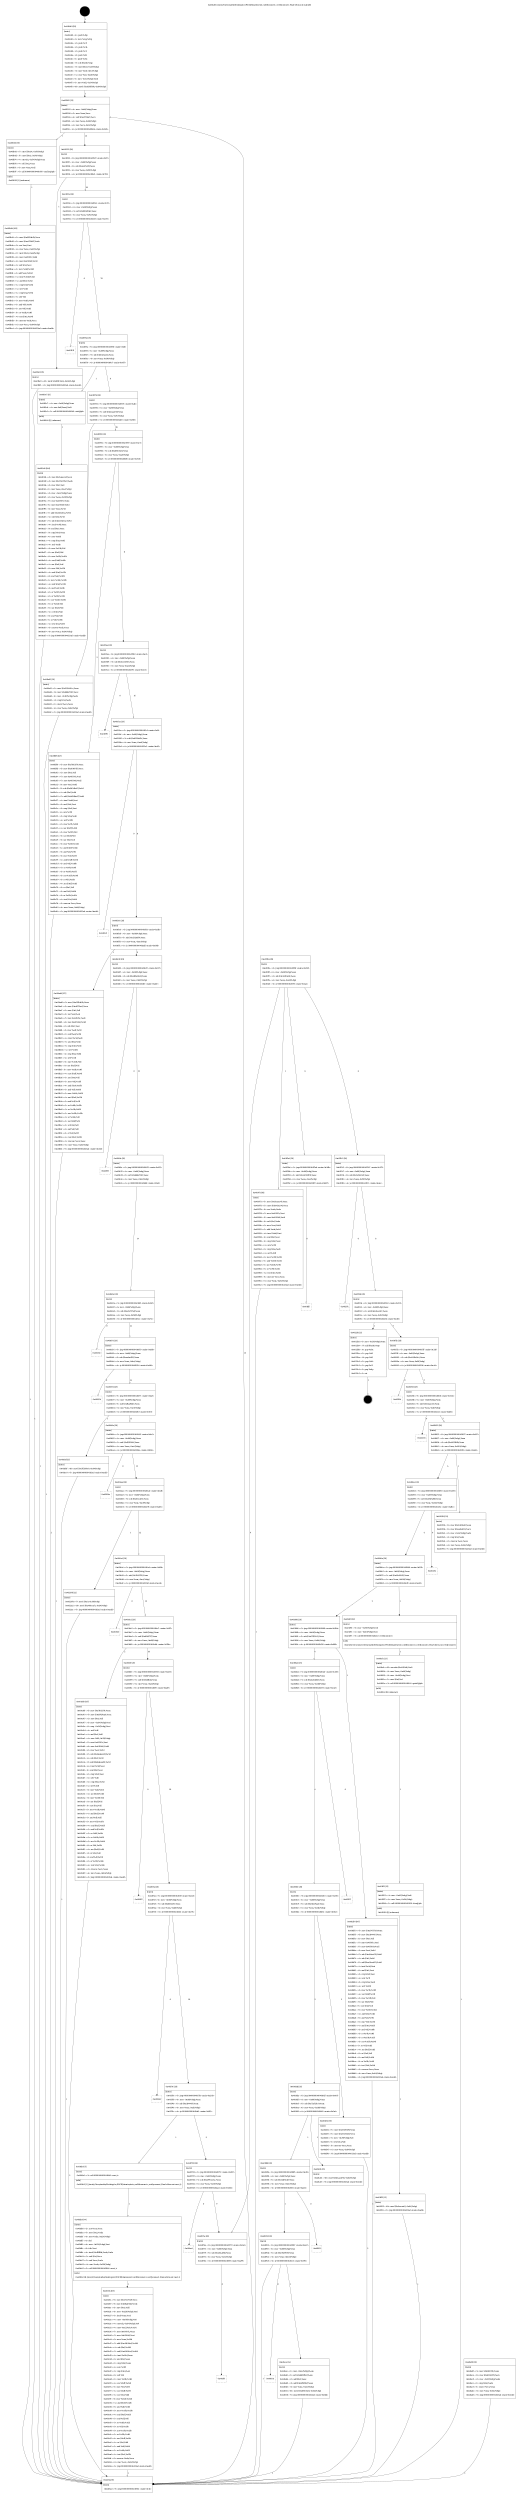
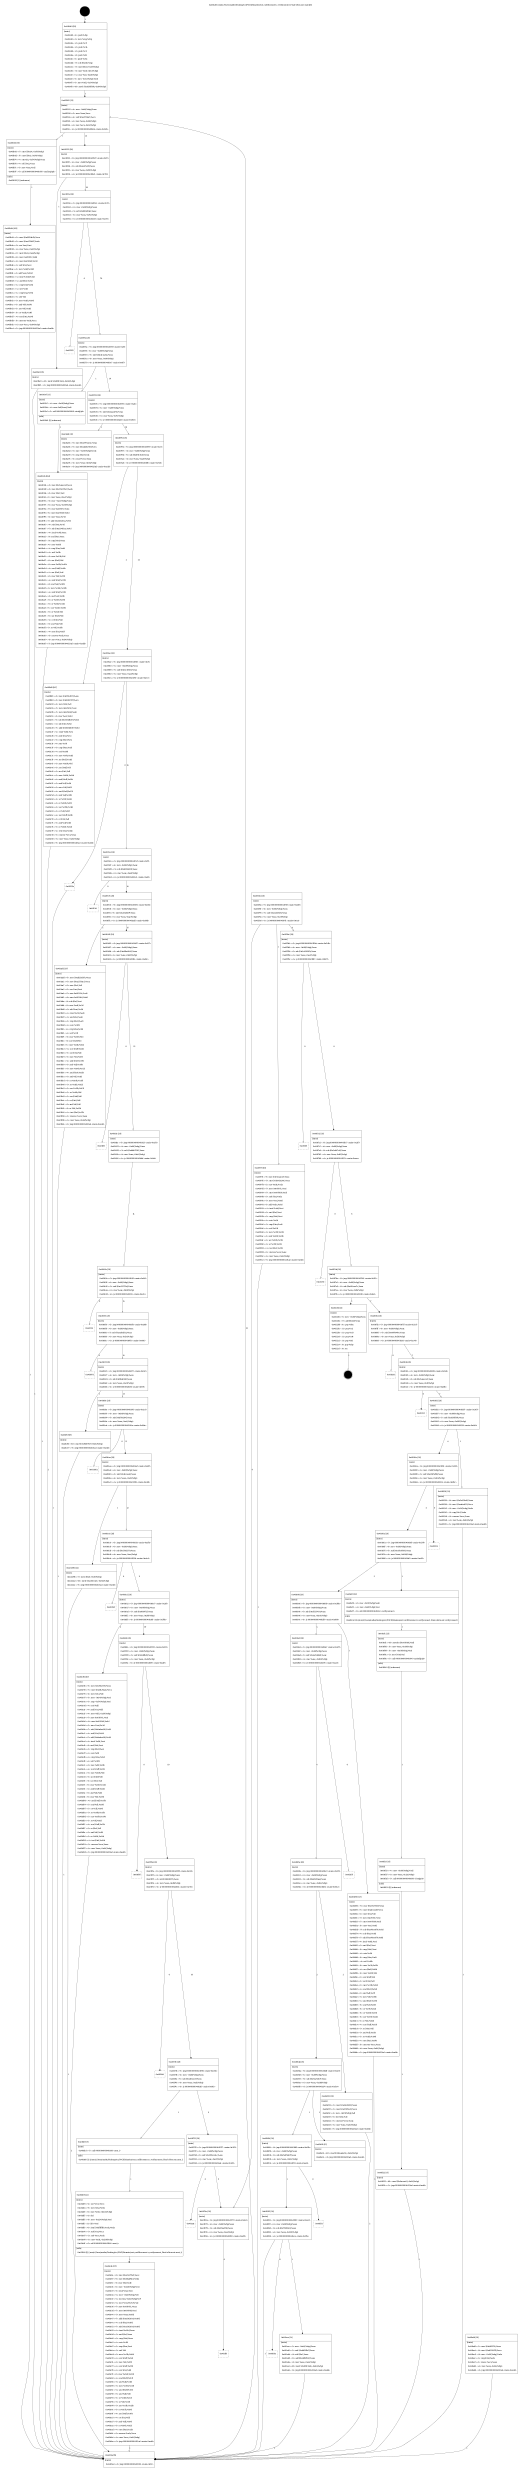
(340, 1068) -> (321, 1046)
(46, 1620) -> (52, 1691)
